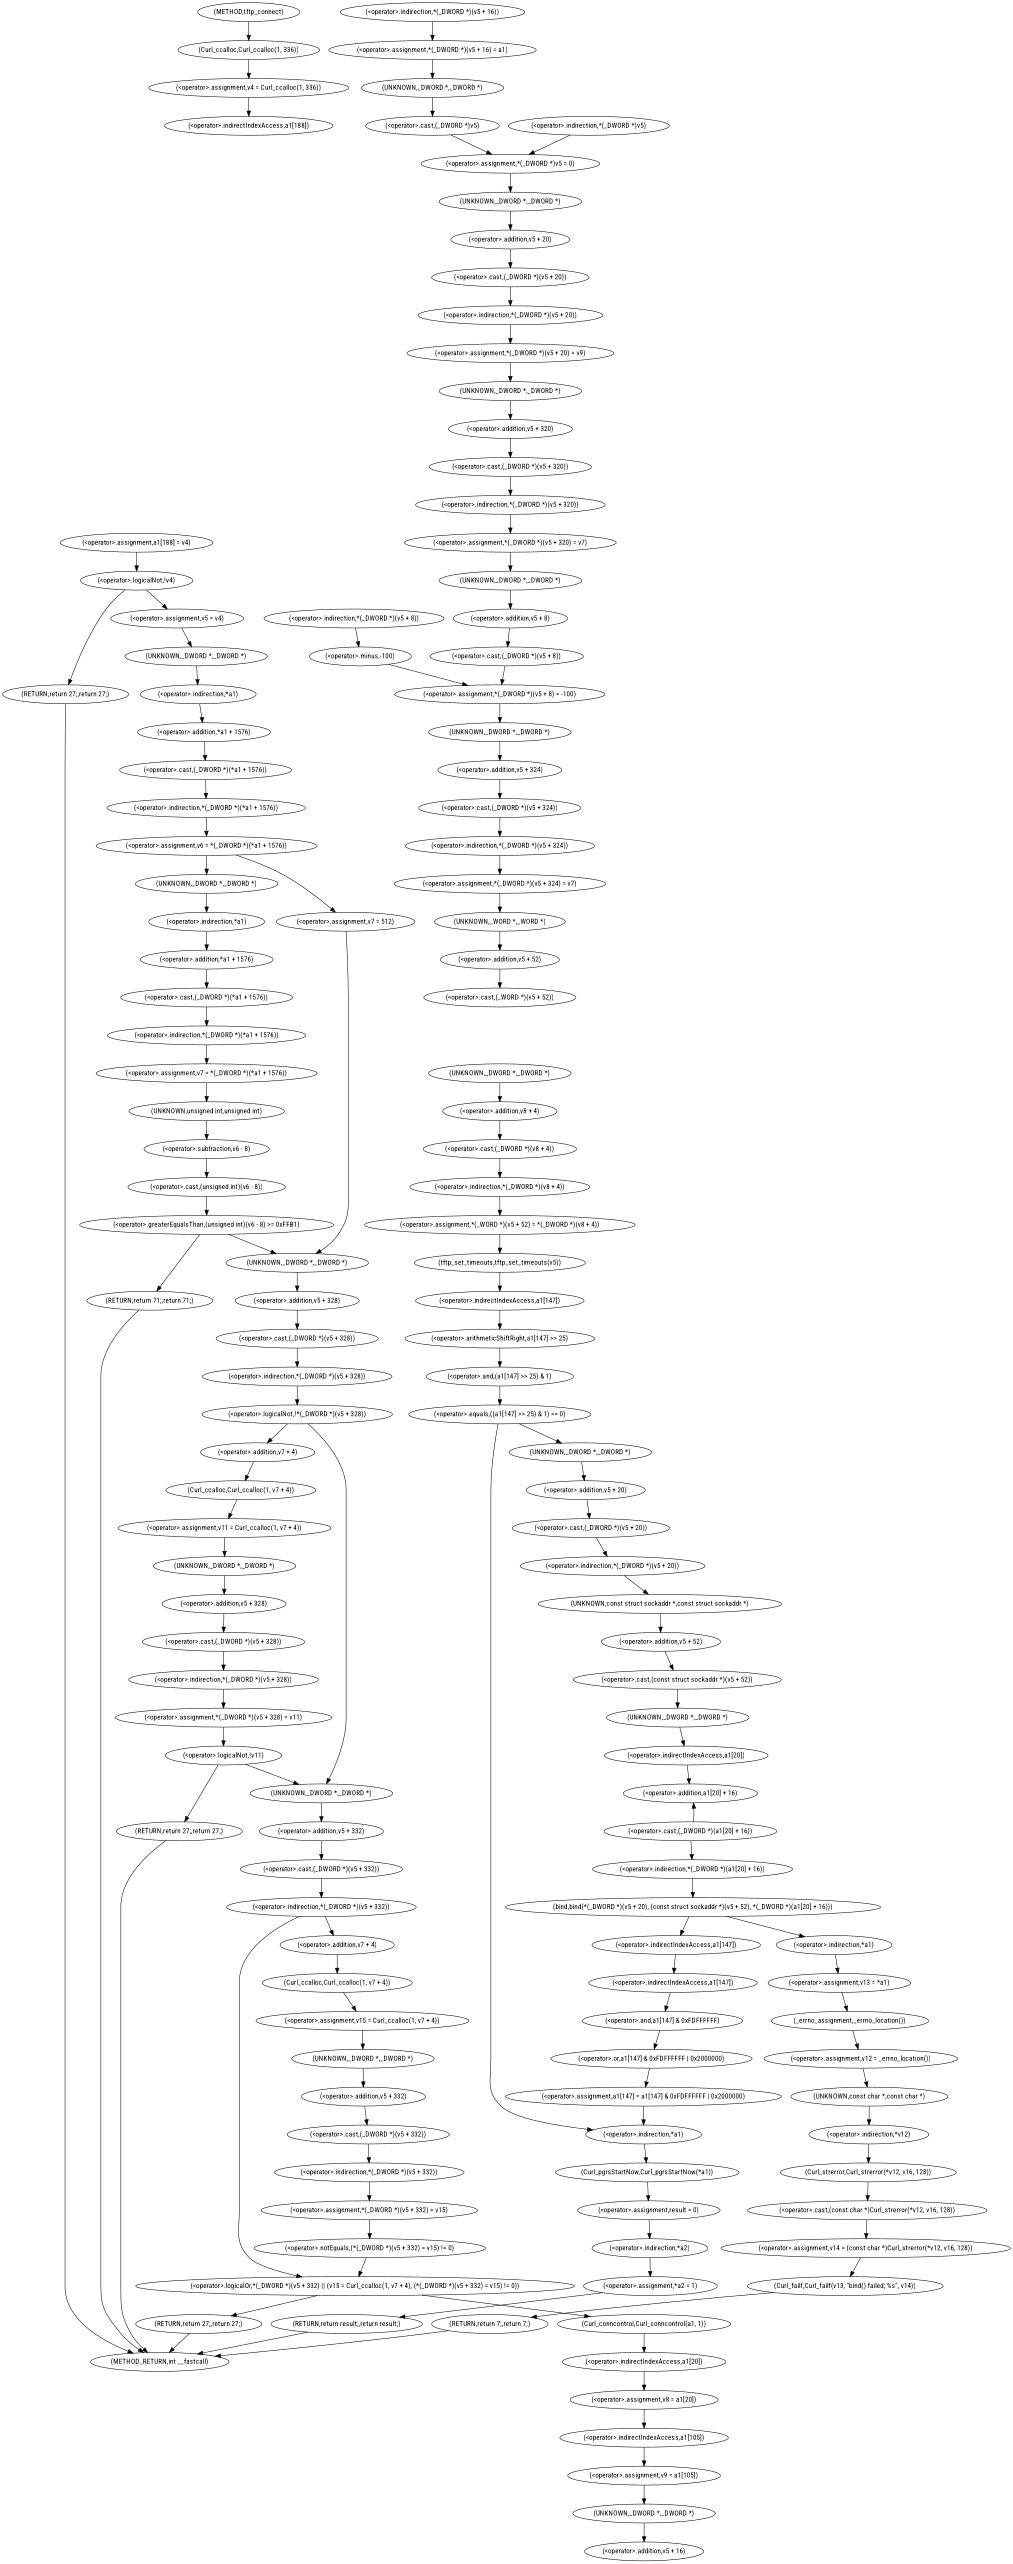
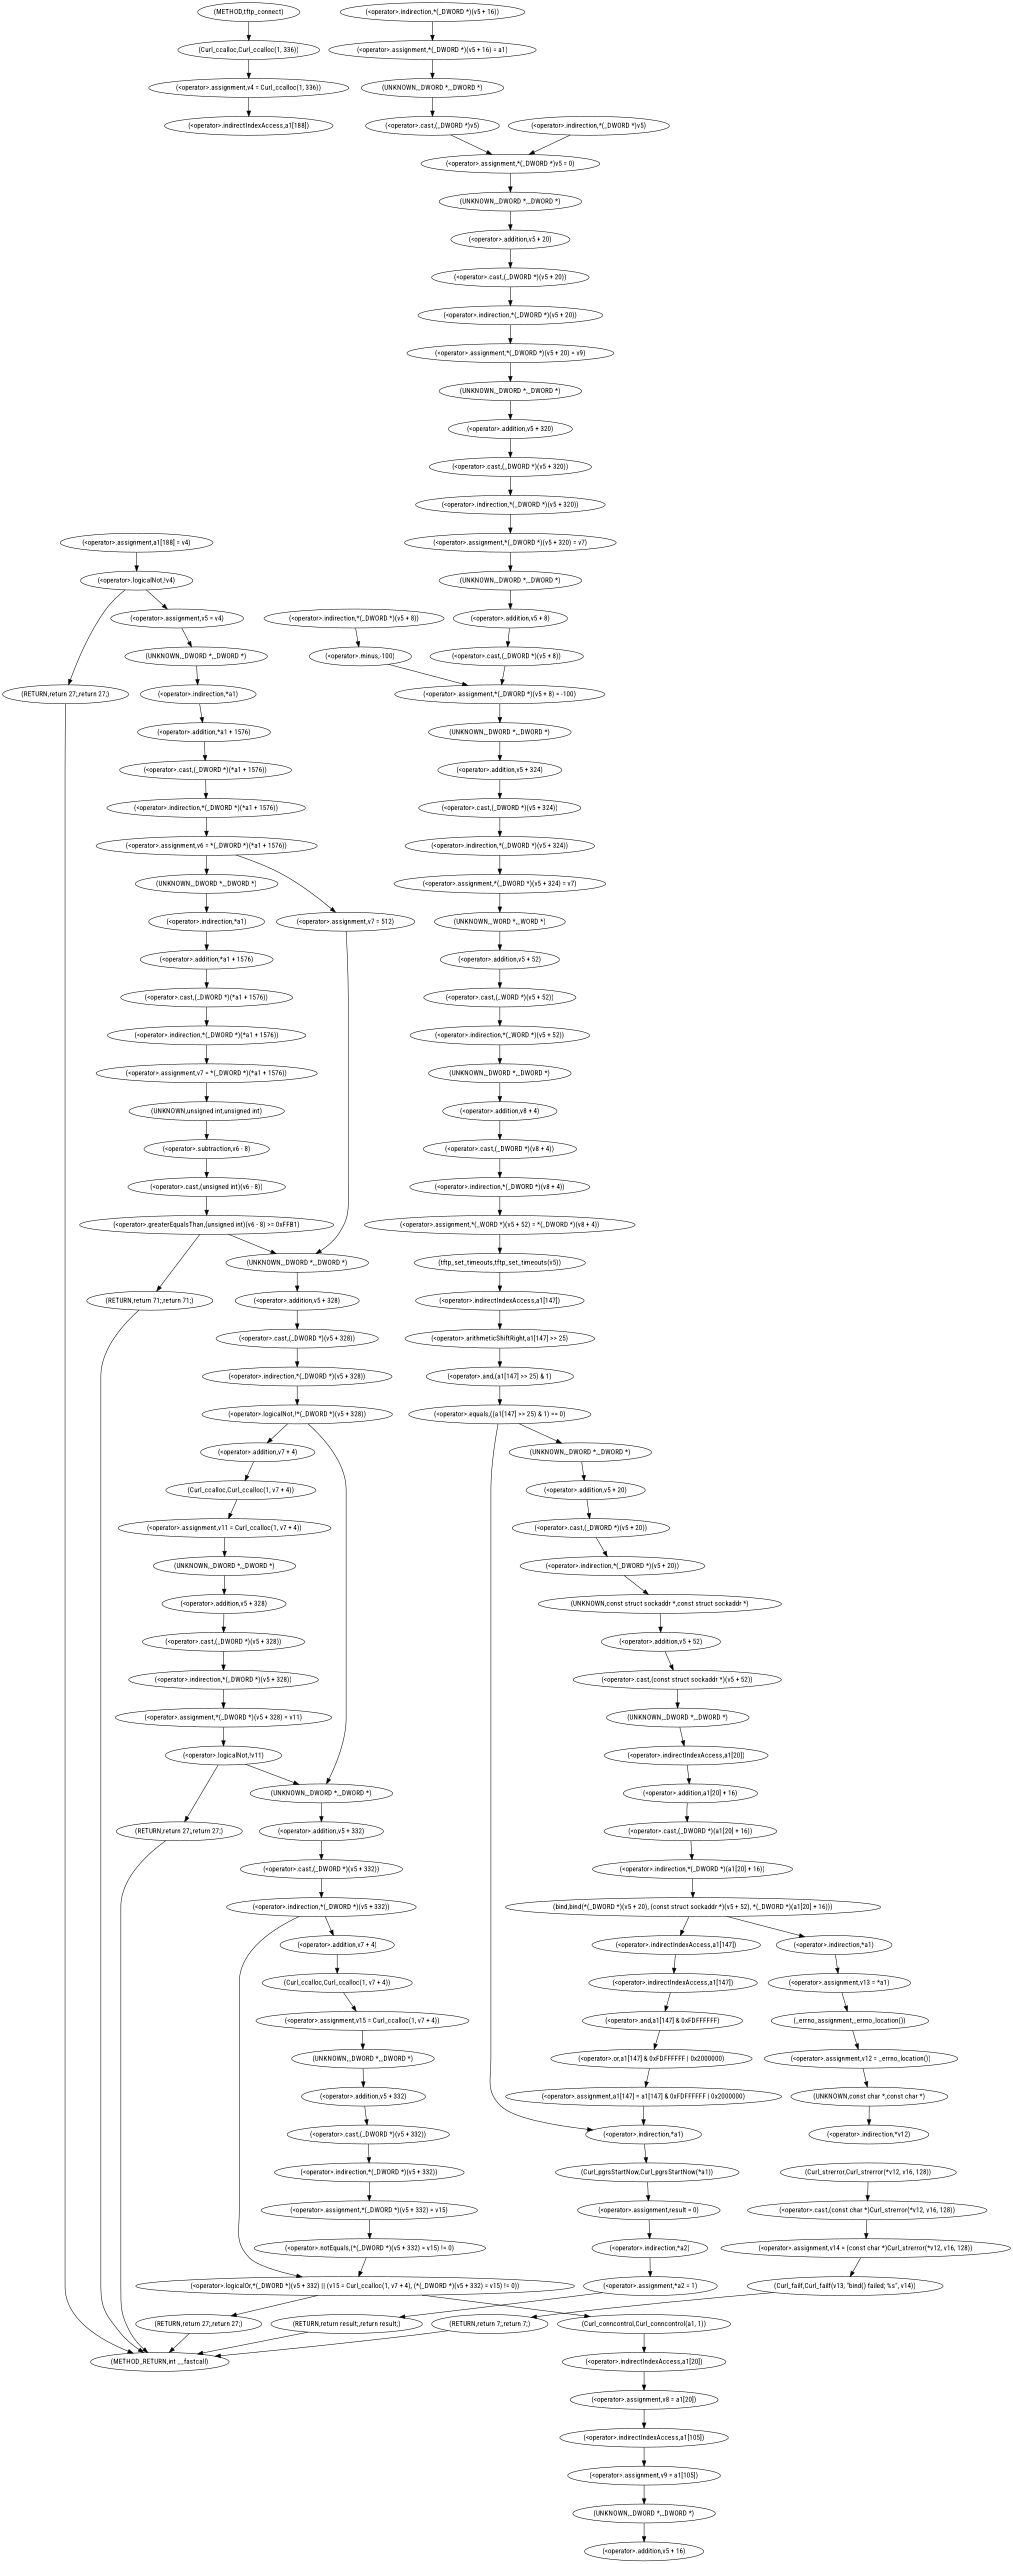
none -> (500, 1035)
(694, 1815) -> (687, 1810)
(869, 2151) -> none
